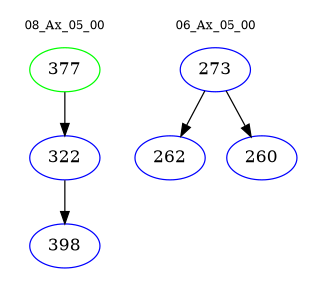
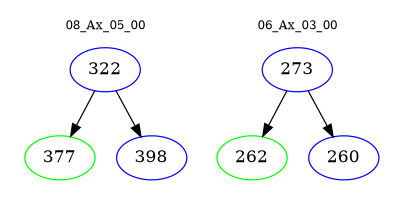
(216, 26) -> (298, 26)
(65, 108) -> (86, 108)
(170, 158) -> (252, 158)
